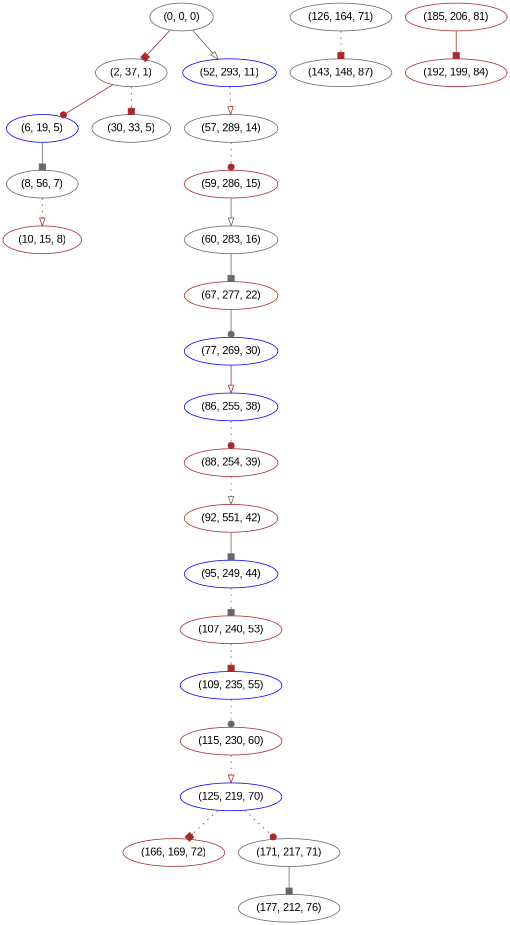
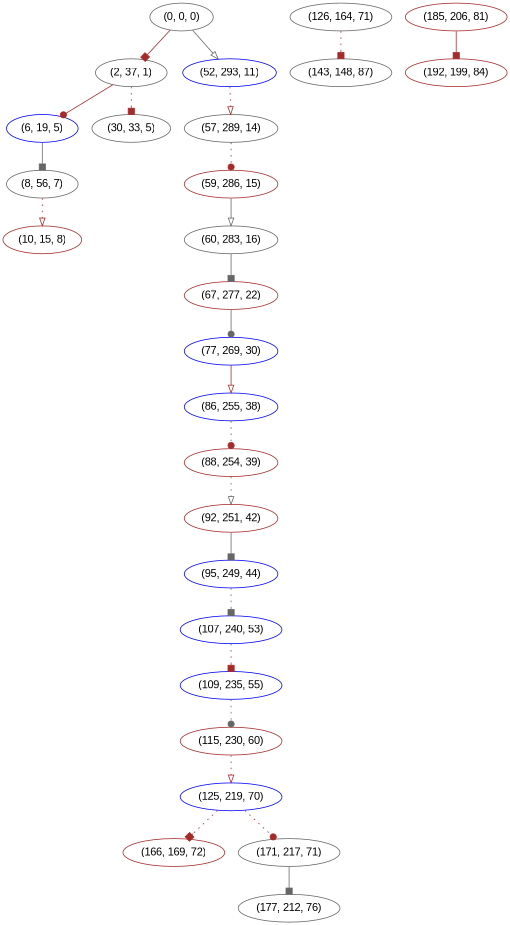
(231, 518) -> (231, 518)
(231, 630) -> (231, 630)
